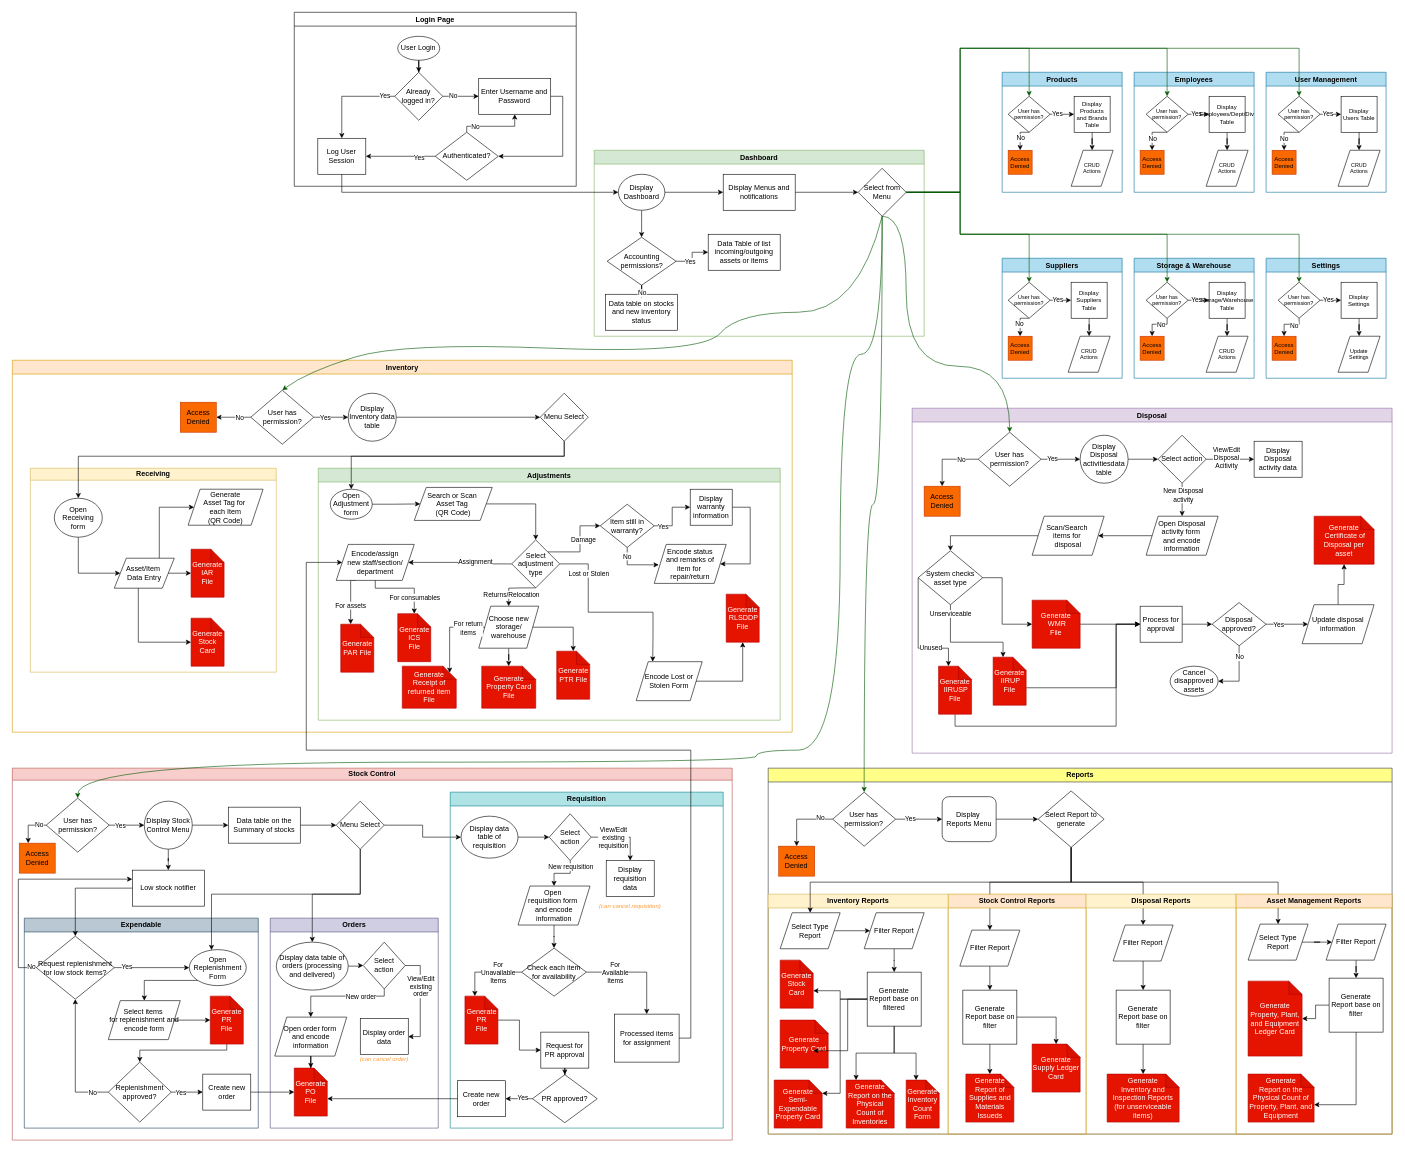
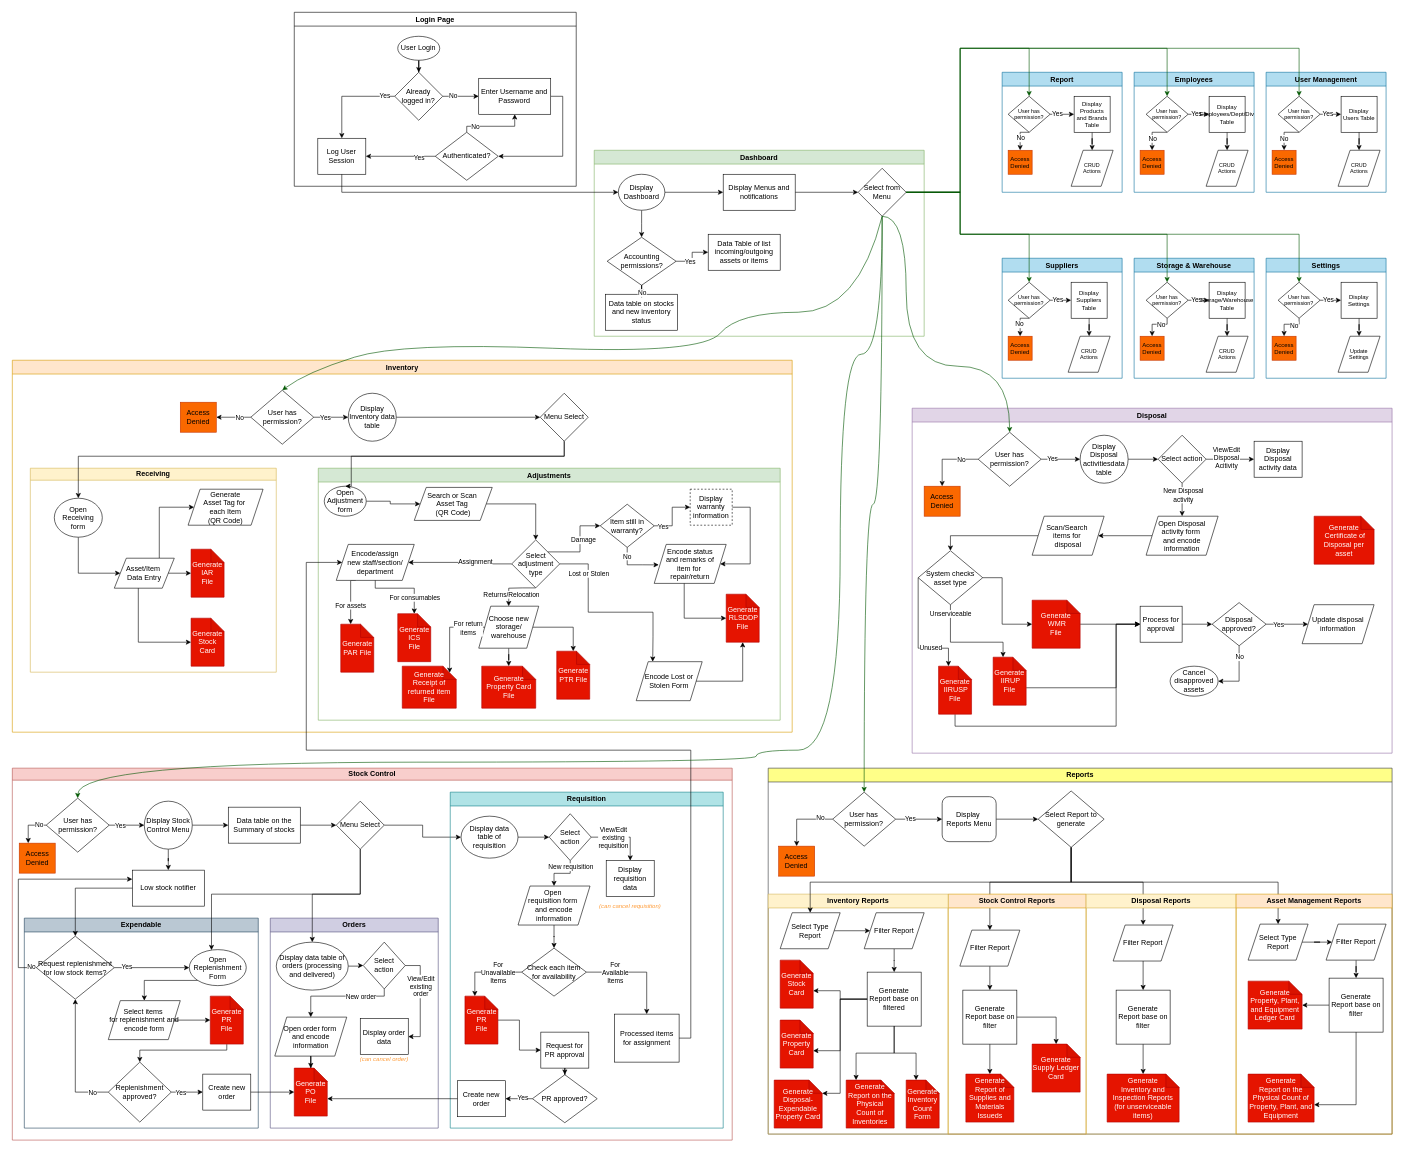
(1062, 80) -> (1062, 80)
(351, 504) -> (345, 501)
(711, 507) -> (711, 507)
(1341, 585) -> none
none -> (684, 617)
(1275, 1019) -> (1275, 1005)
(804, 1044) -> (797, 1044)
(798, 1104) -> (798, 1104)
